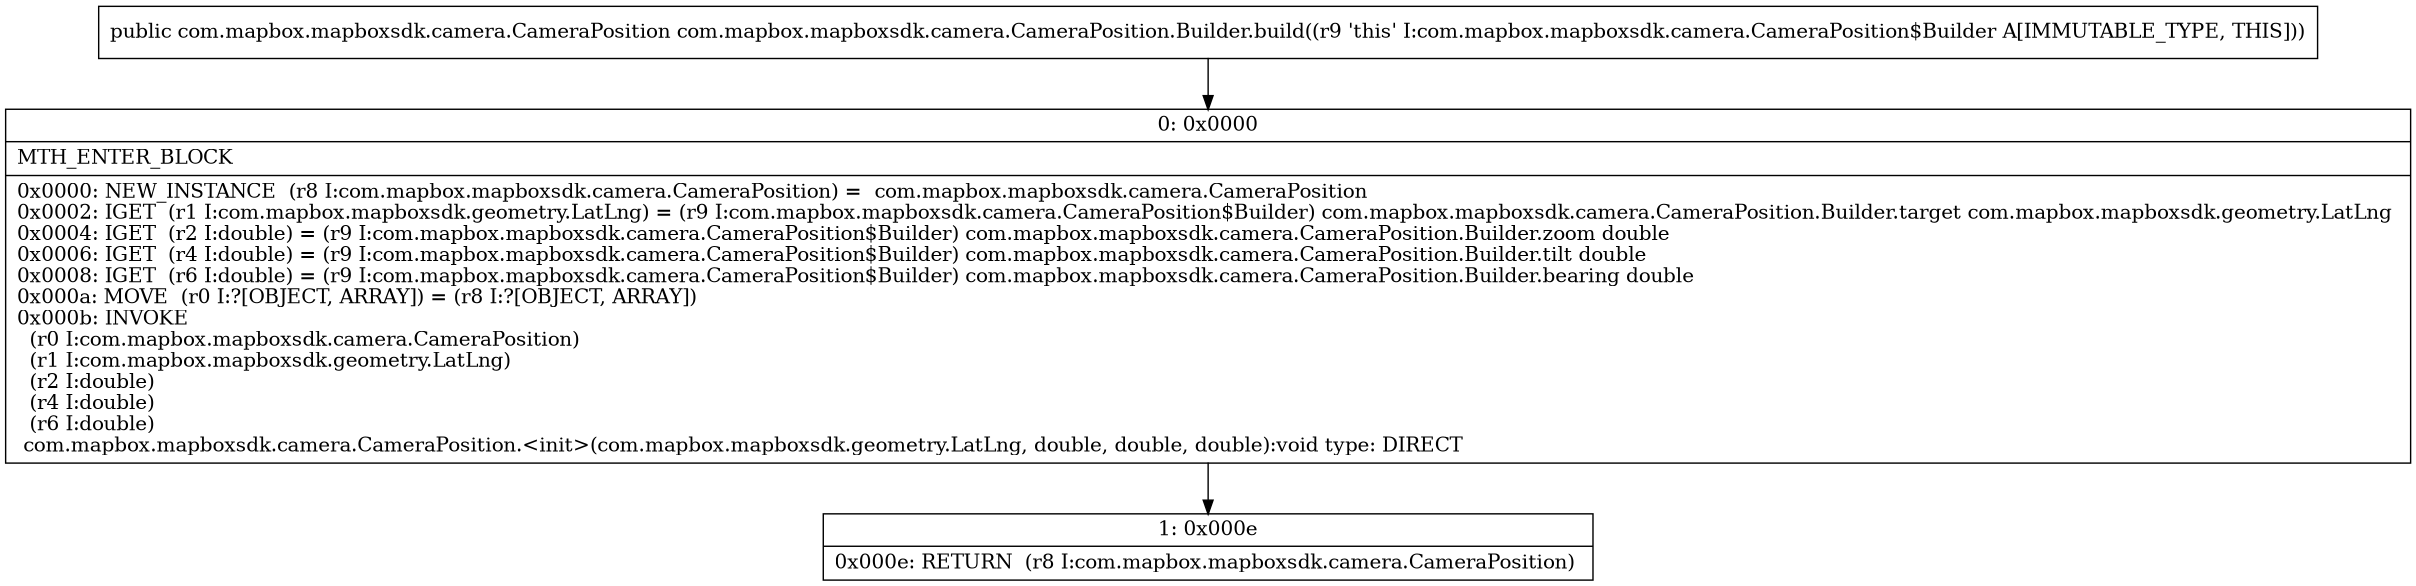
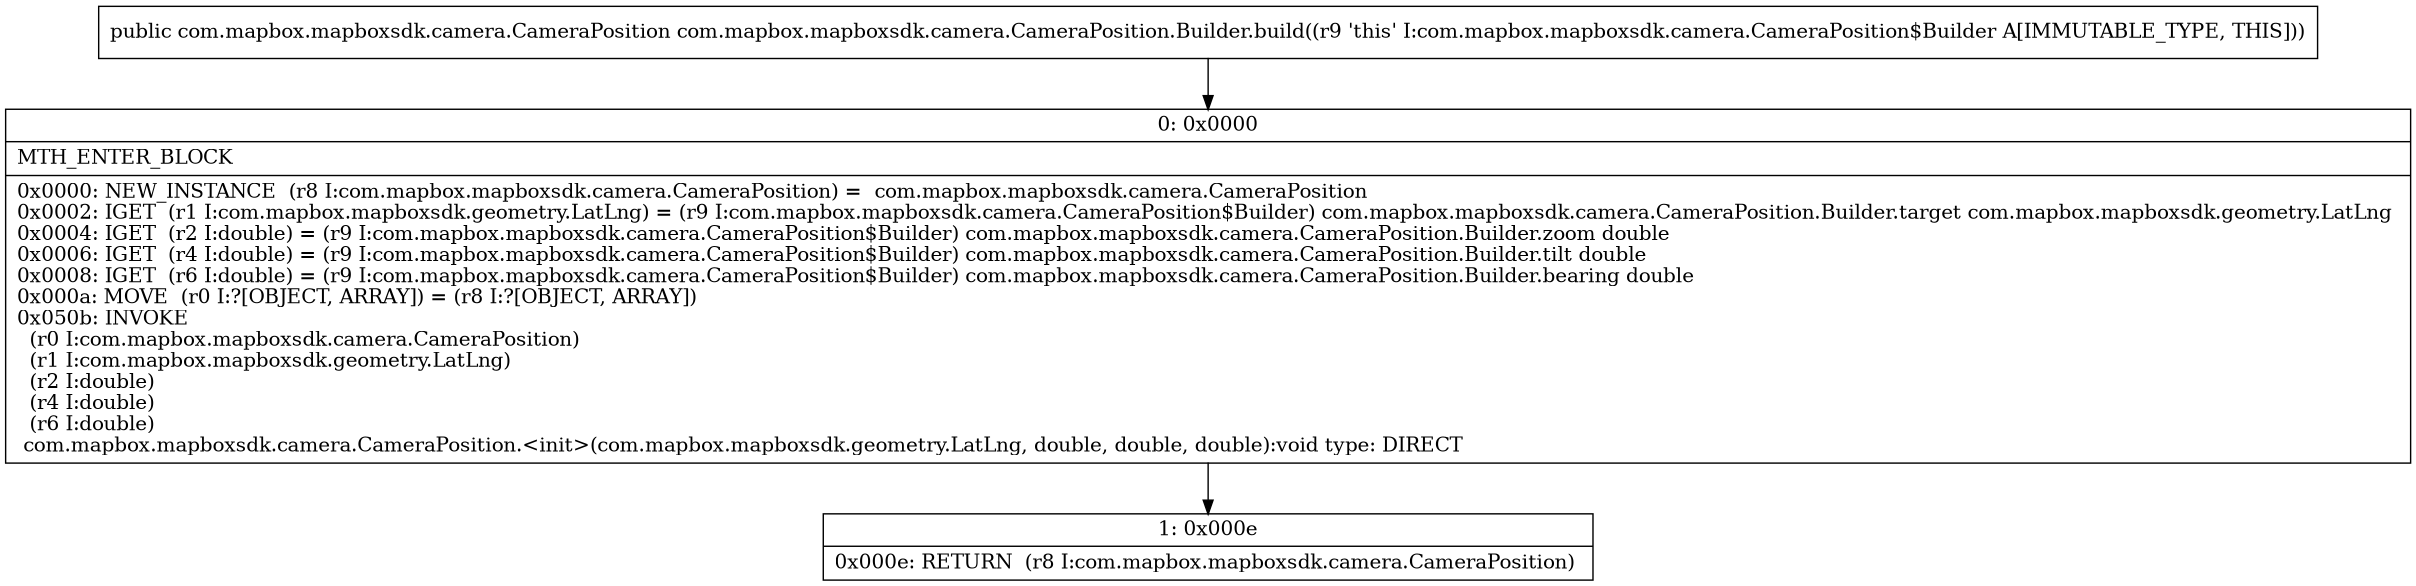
(109, 319) -> (109, 319)
